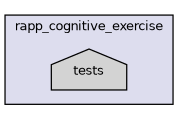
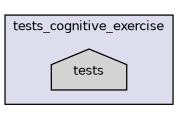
(89, 27) -> (89, 27)
